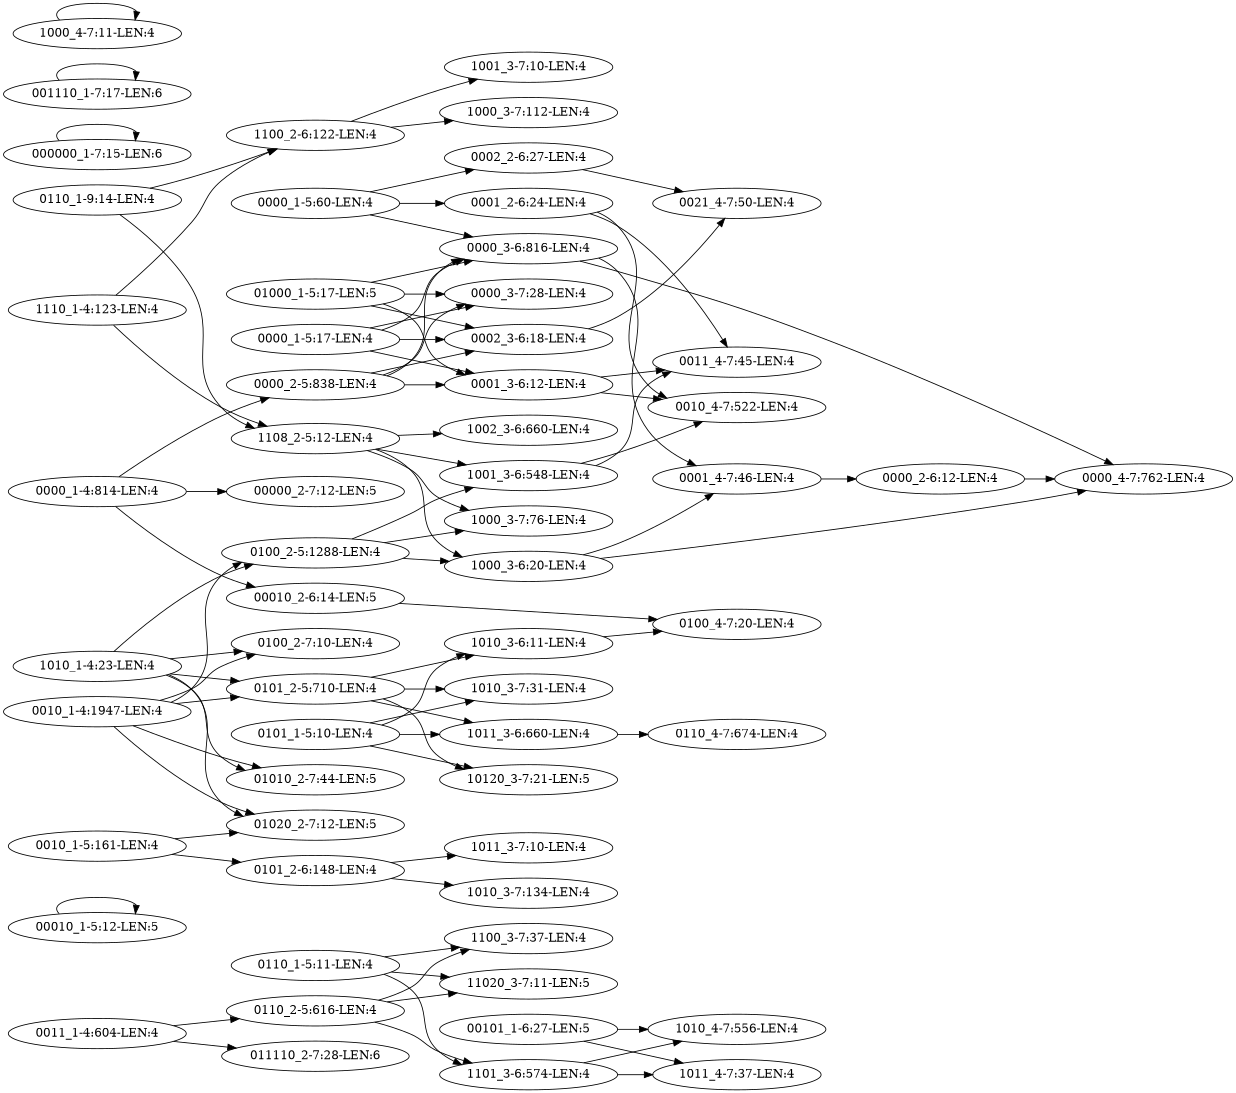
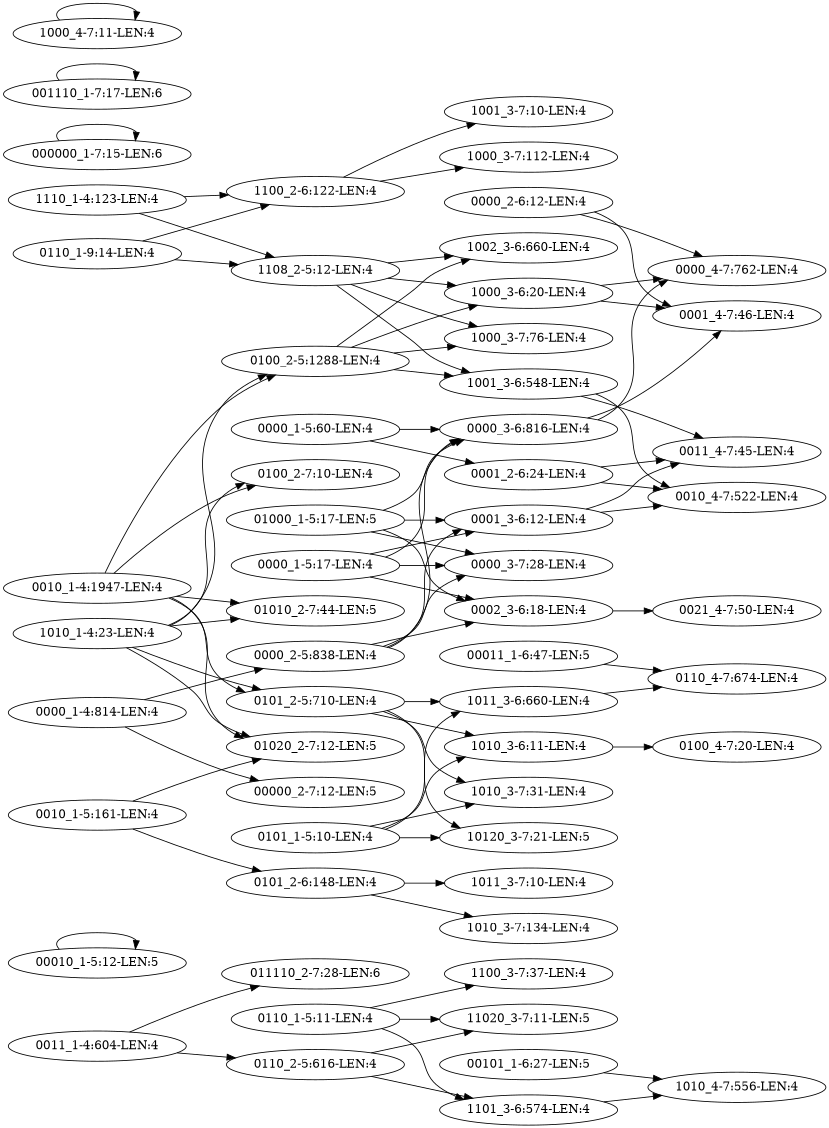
(529, 158) -> none
none -> (392, 306)
(834, 479) -> (632, 255)
(315, 598) -> none
none -> (529, 656)
(420, 980) -> none
(737, 1075) -> none
